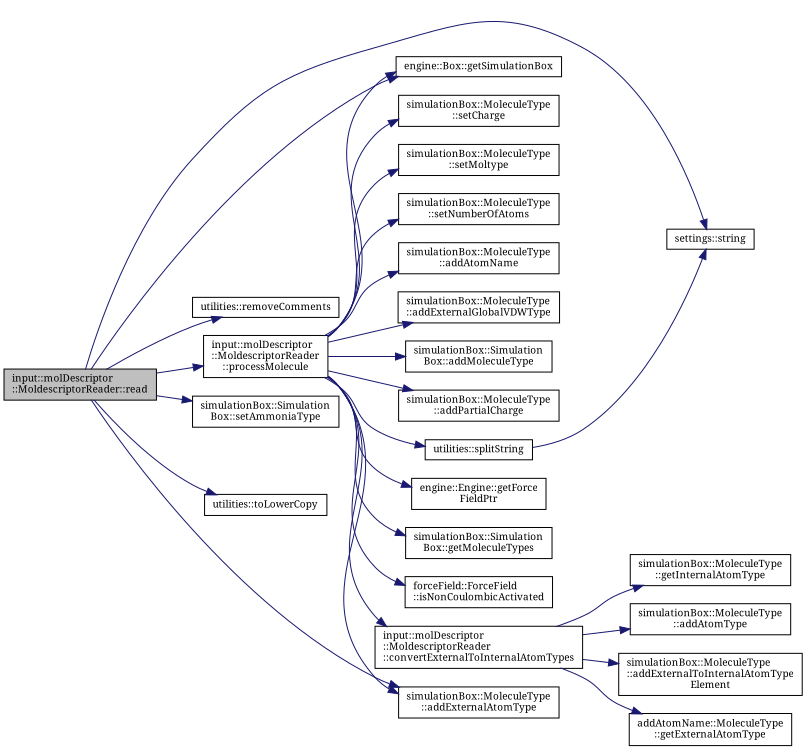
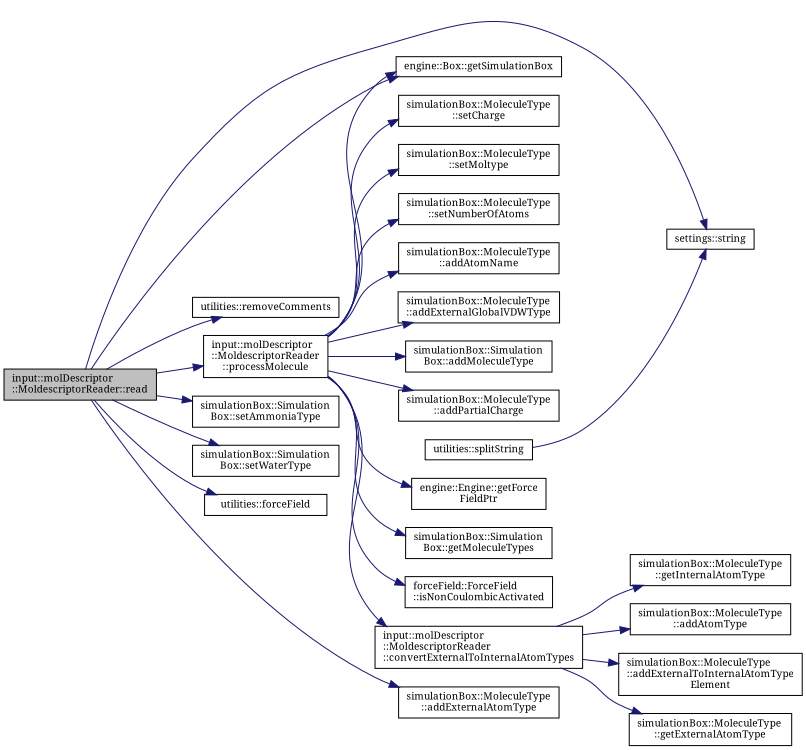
(365, 422) -> none
none -> (266, 461)
(266, 505) -> (266, 505)
(346, 576) -> none
(710, 730) -> (710, 730)
